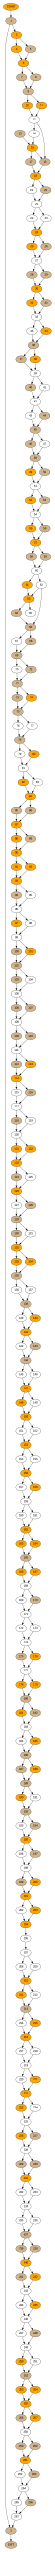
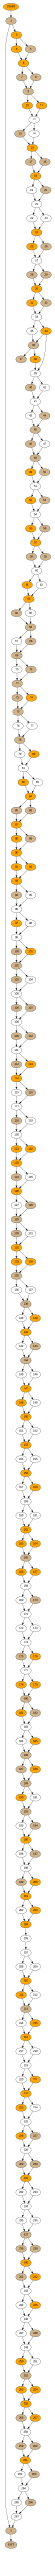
(43, 139) -> (28, 126)
(28, 366) -> (45, 352)
(40, 606) -> (31, 619)
